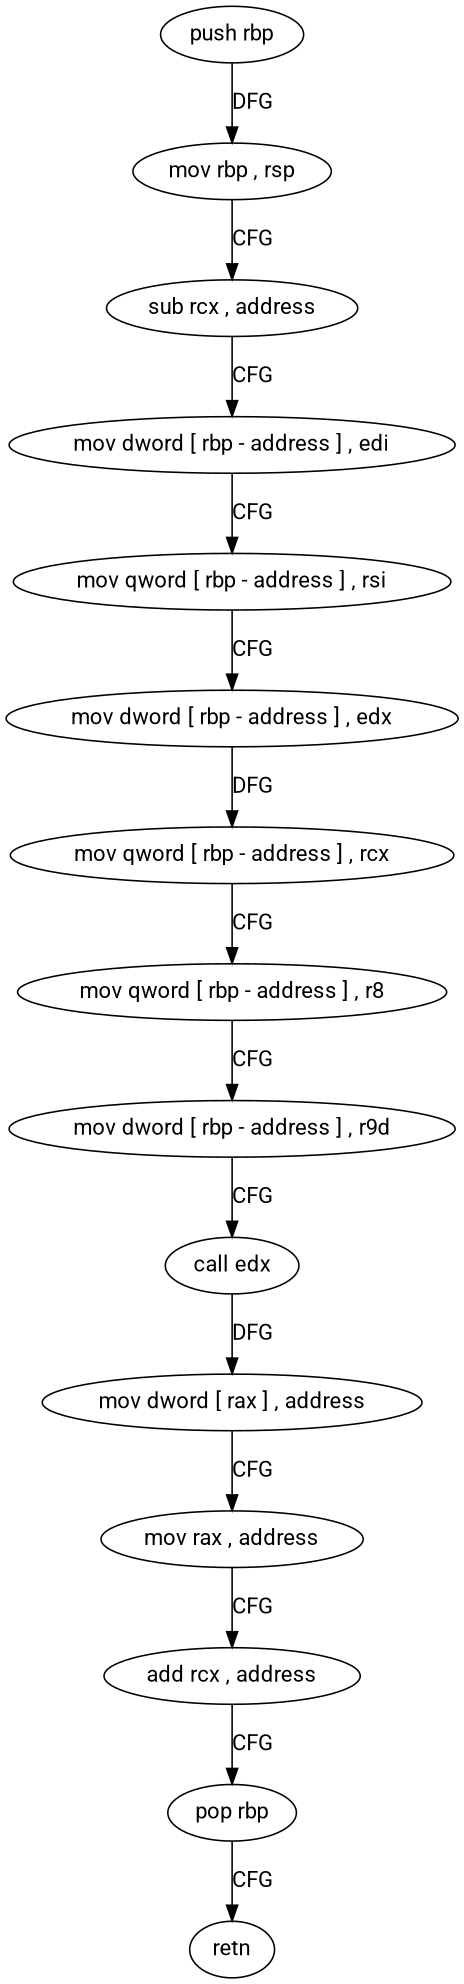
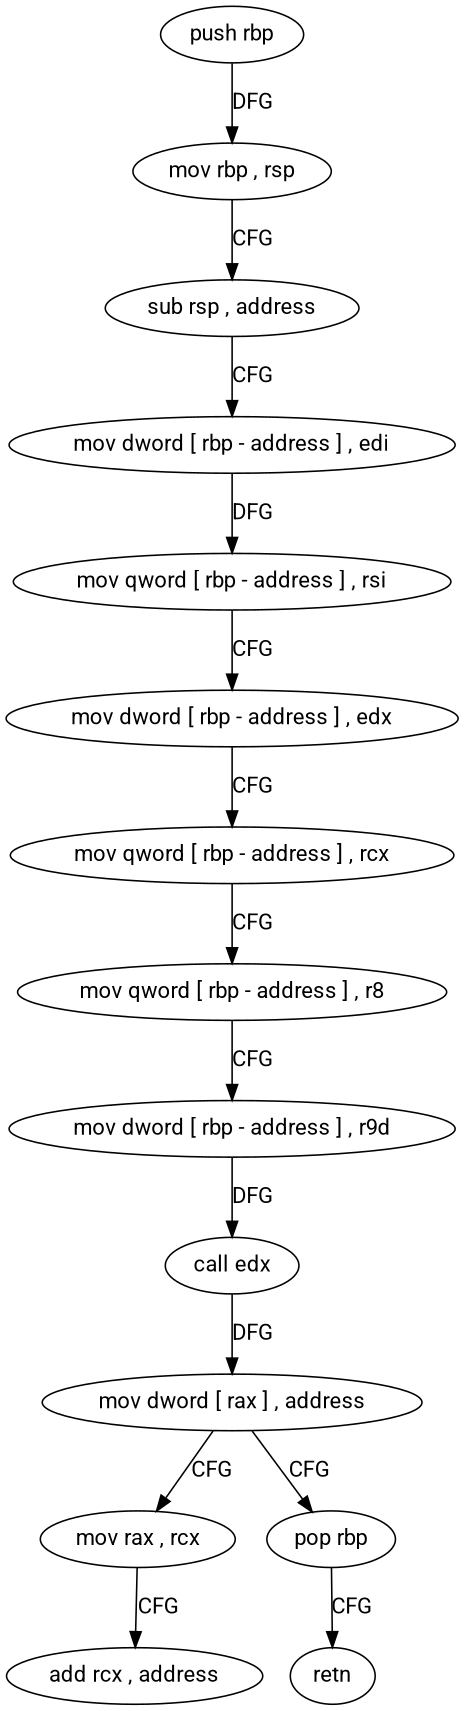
(232, 308) -> (232, 308)
(253, 513) -> (253, 513)
(253, 787) -> (253, 787)
(253, 1197) -> (253, 1197)
(232, 1539) -> (138, 1539)
(232, 1736) -> (277, 1465)
